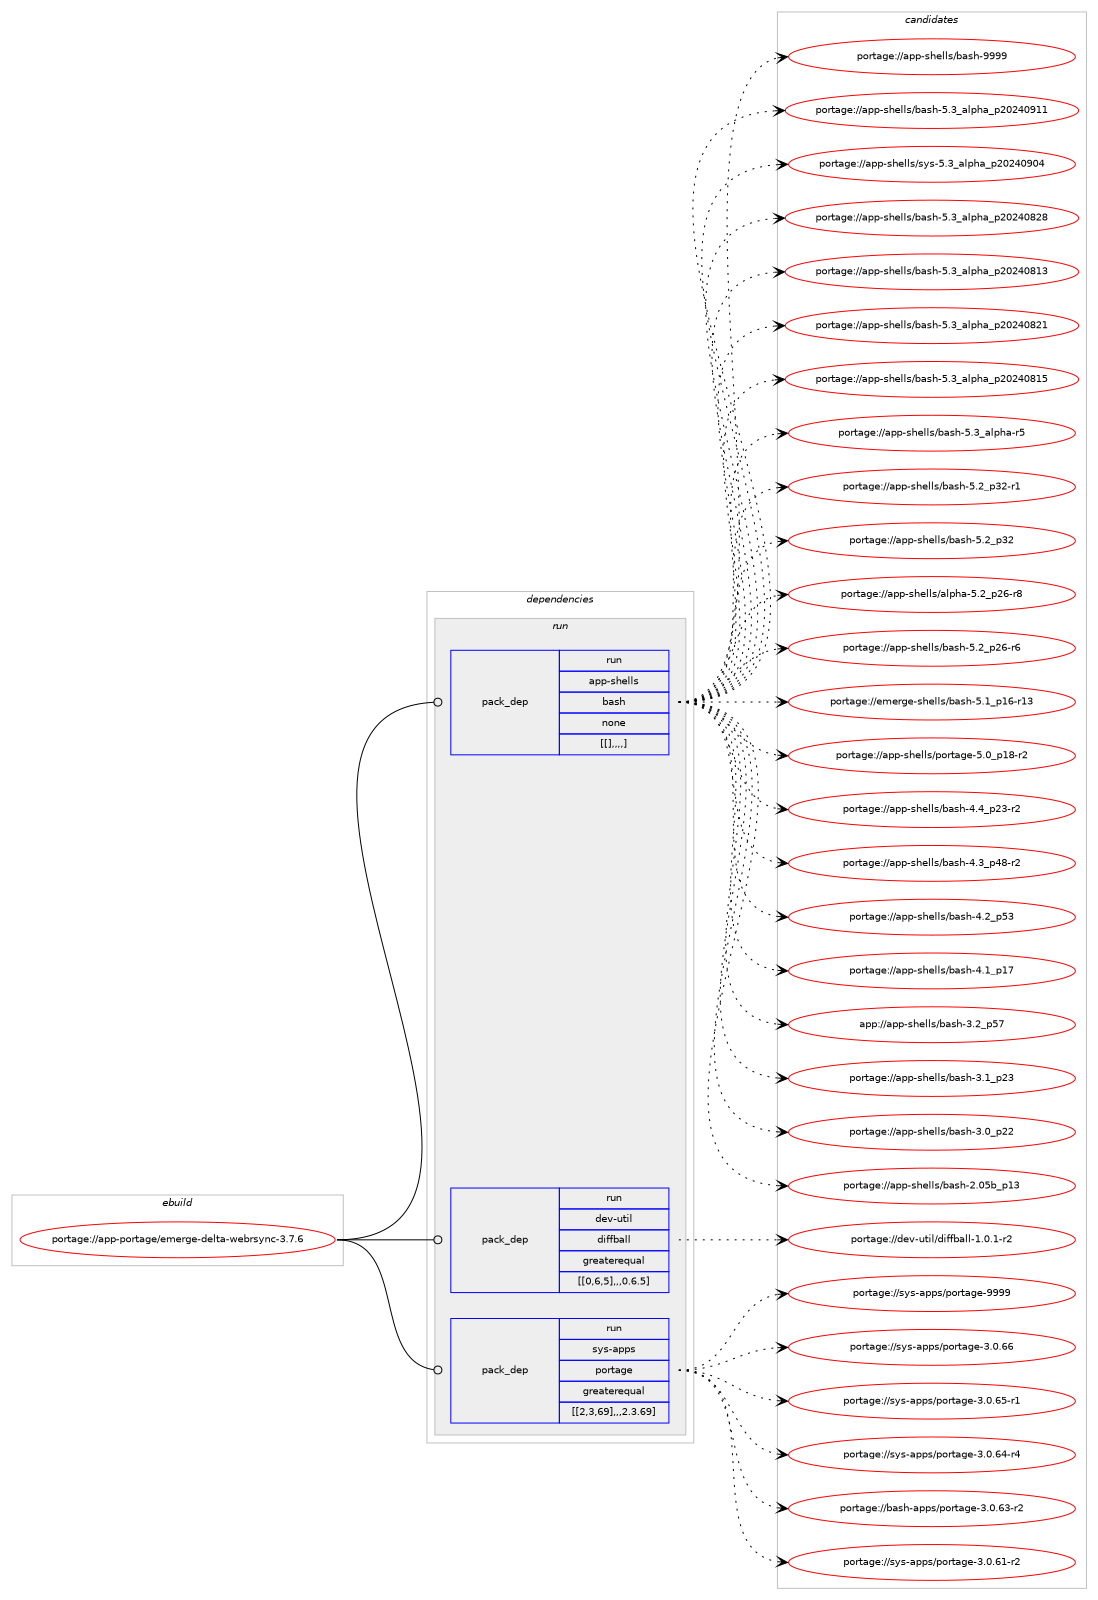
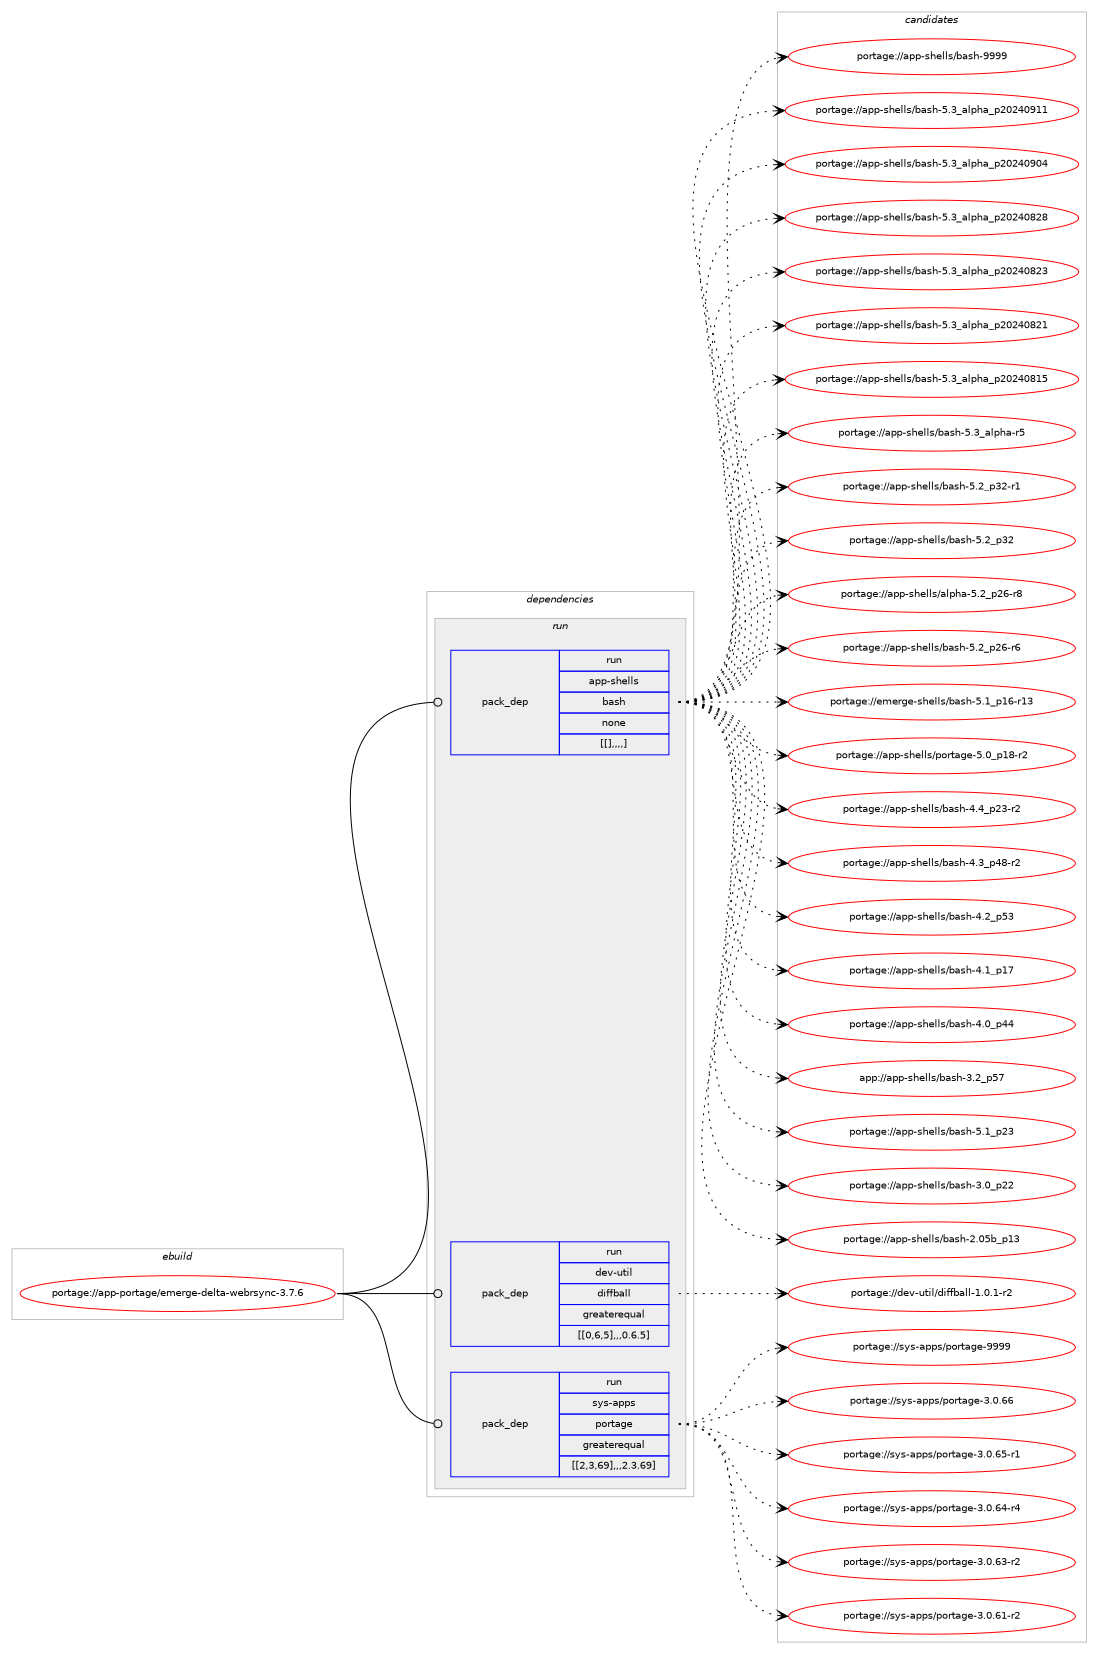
(932, 164) -> (932, 164)
(932, 272) -> (932, 272)
none -> (932, 1025)
(932, 1078) -> (932, 1132)
(932, 1509) -> (932, 1562)
